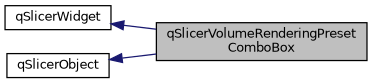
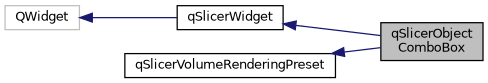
none -> (42, 18)
(262, 42) -> (432, 42)
(58, 66) -> (230, 66)
